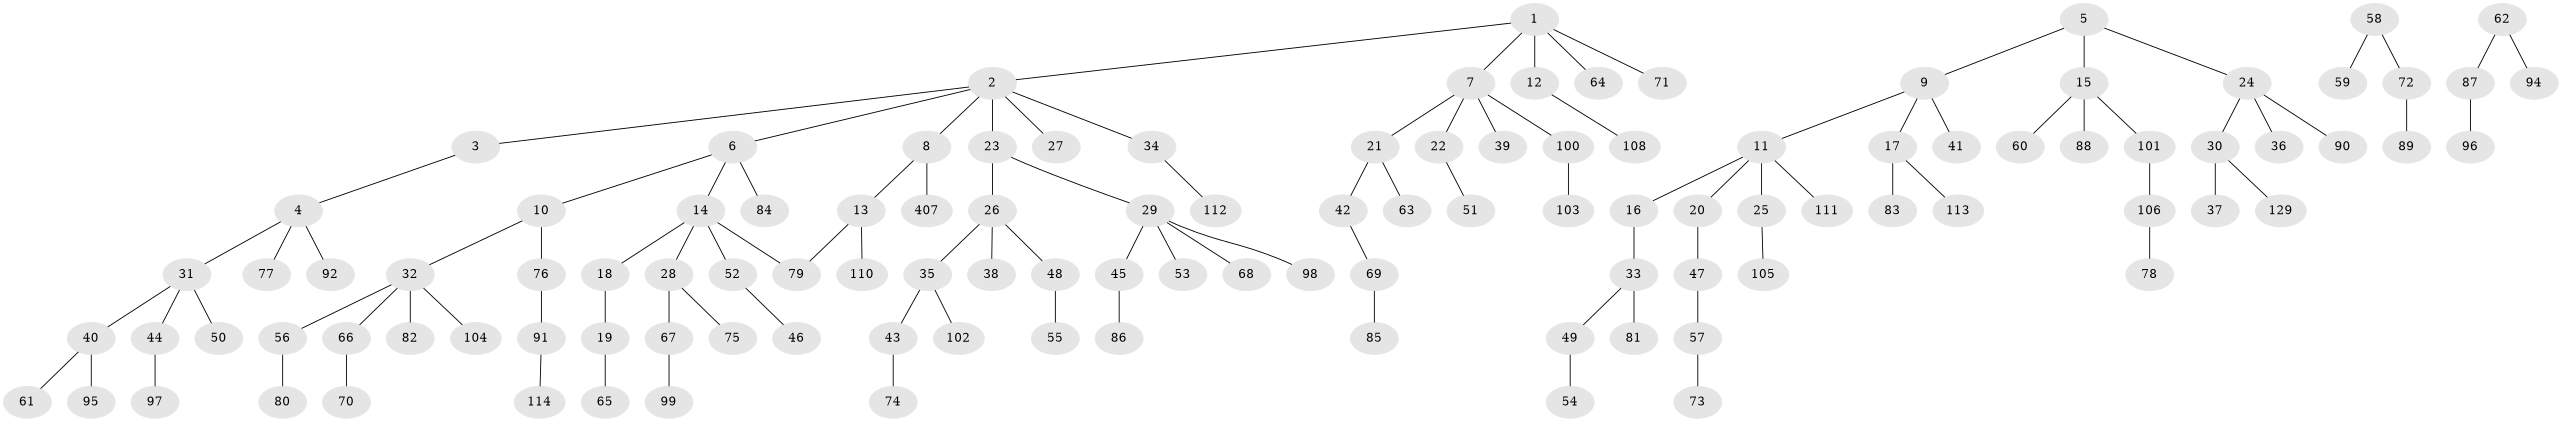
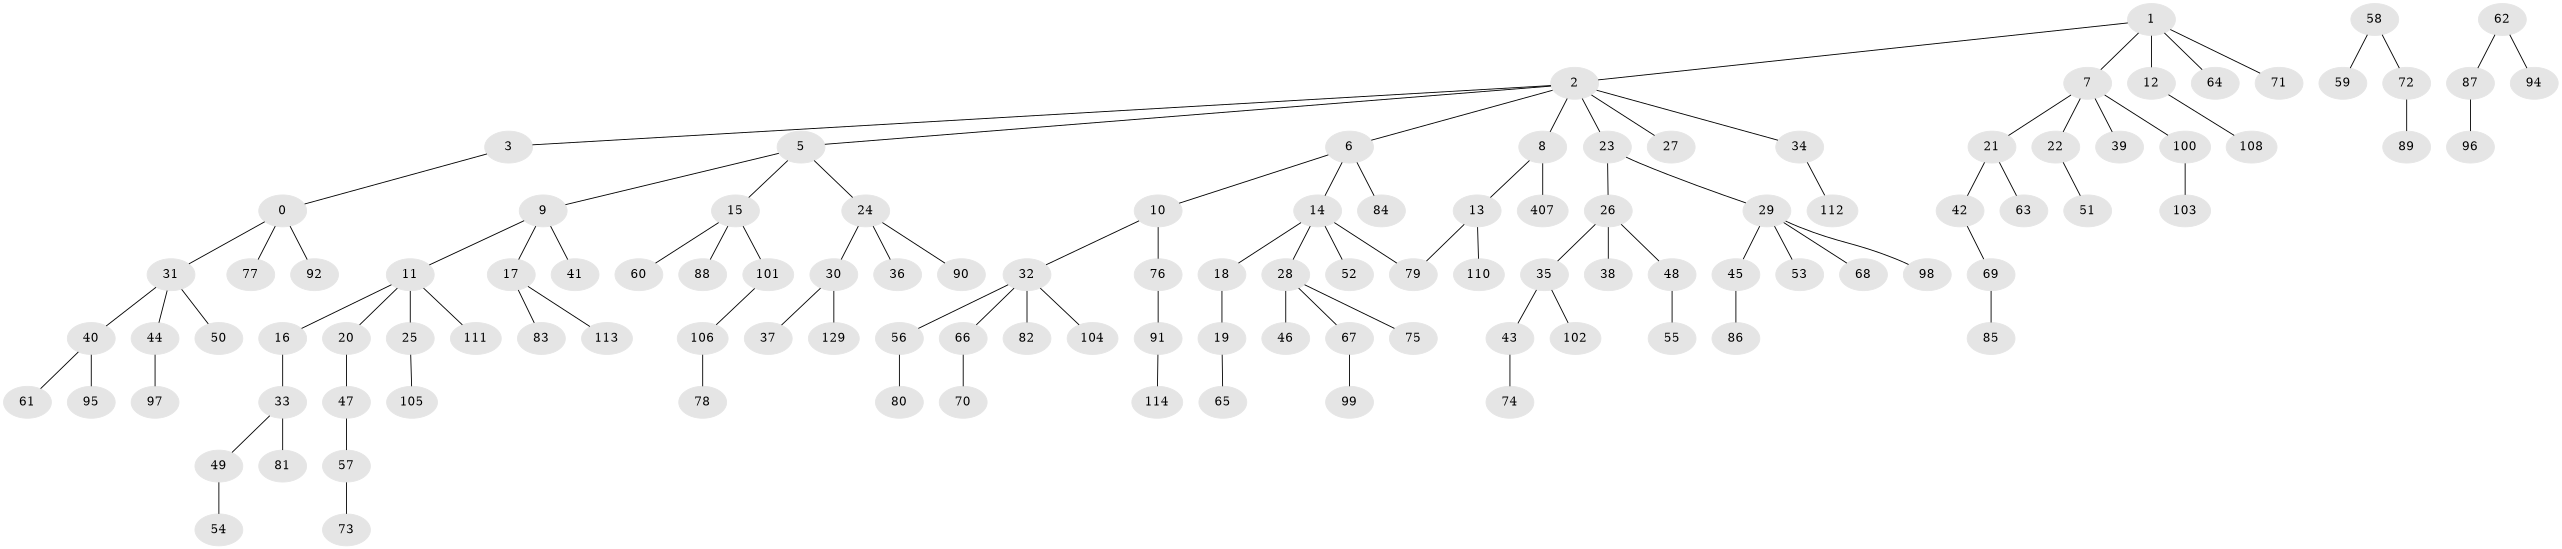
none -> (1188, 115)
(299, 211) -> (283, 211)
(765, 306) -> (1286, 307)
